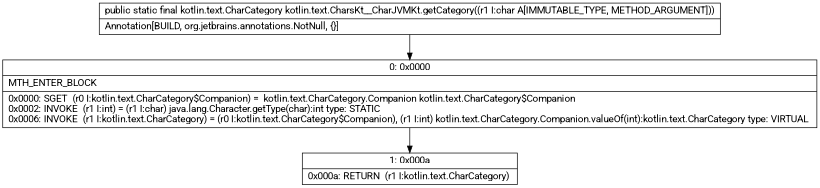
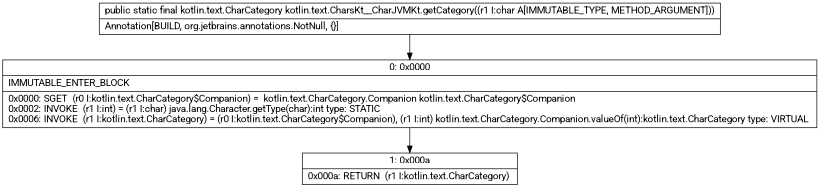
(53, 83) -> (69, 83)
